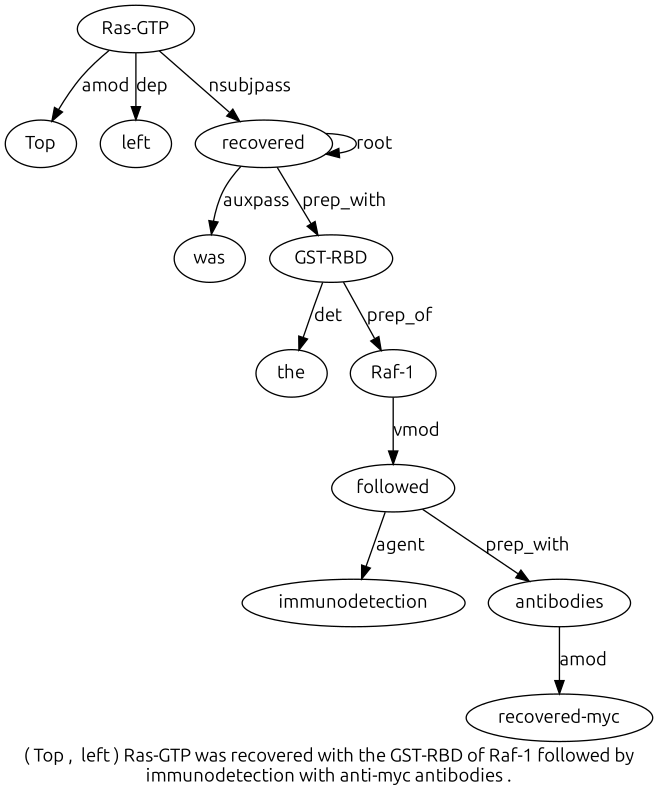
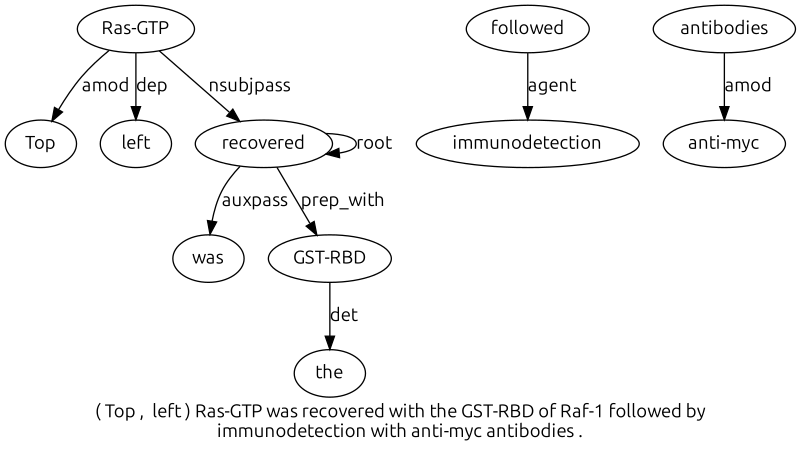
(393, 373) -> none
(470, 542) -> none
(559, 718) -> (724, 144)
